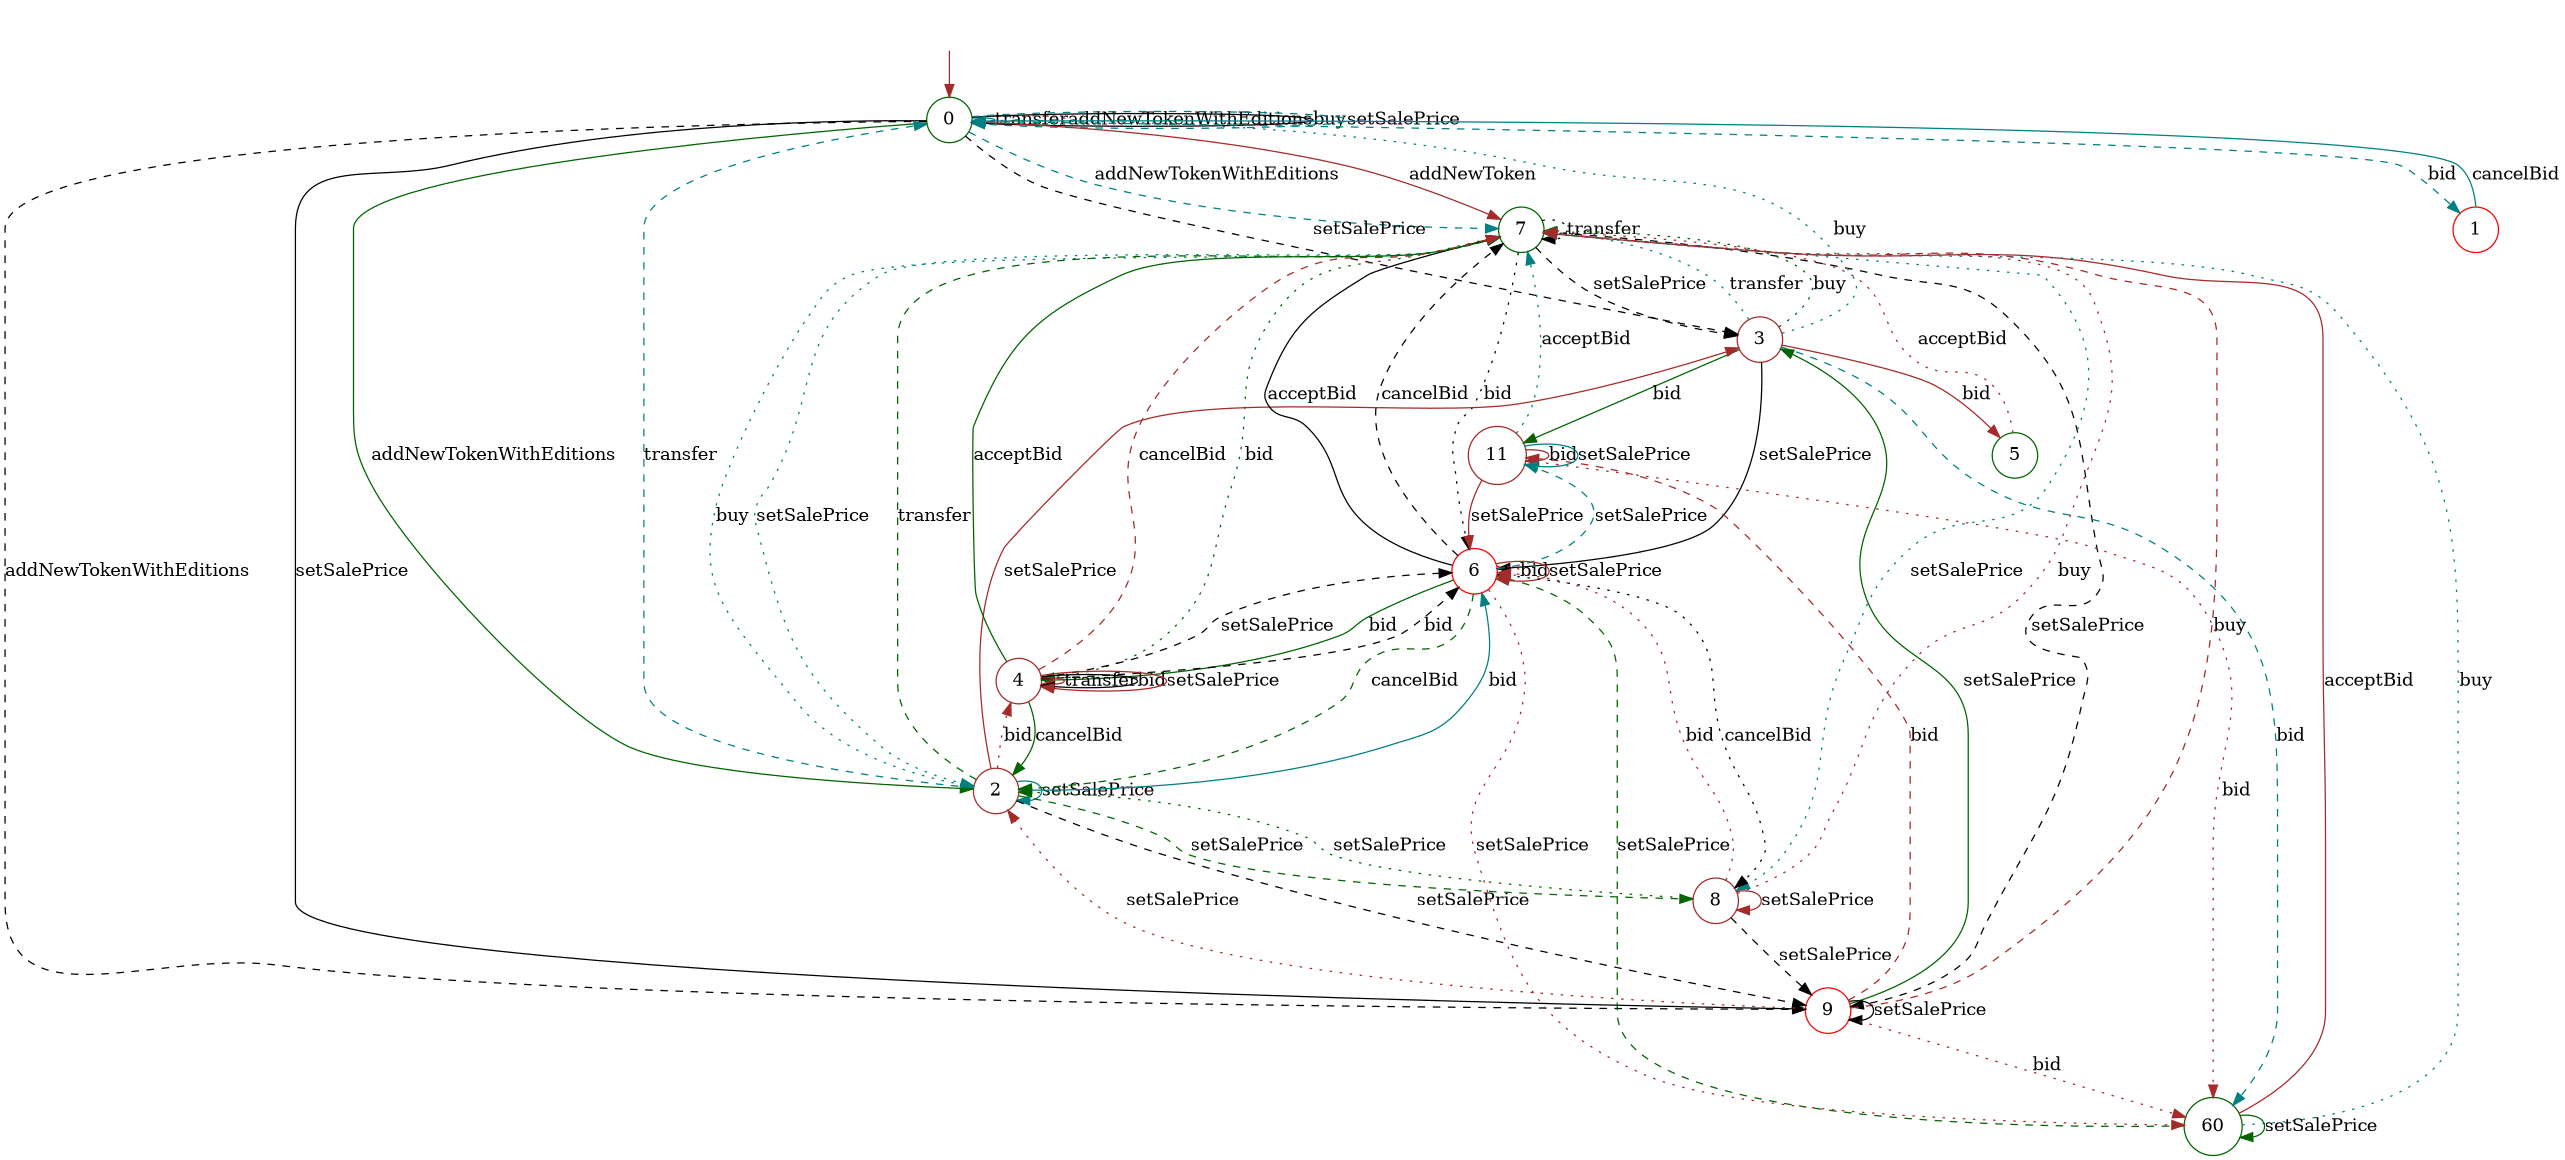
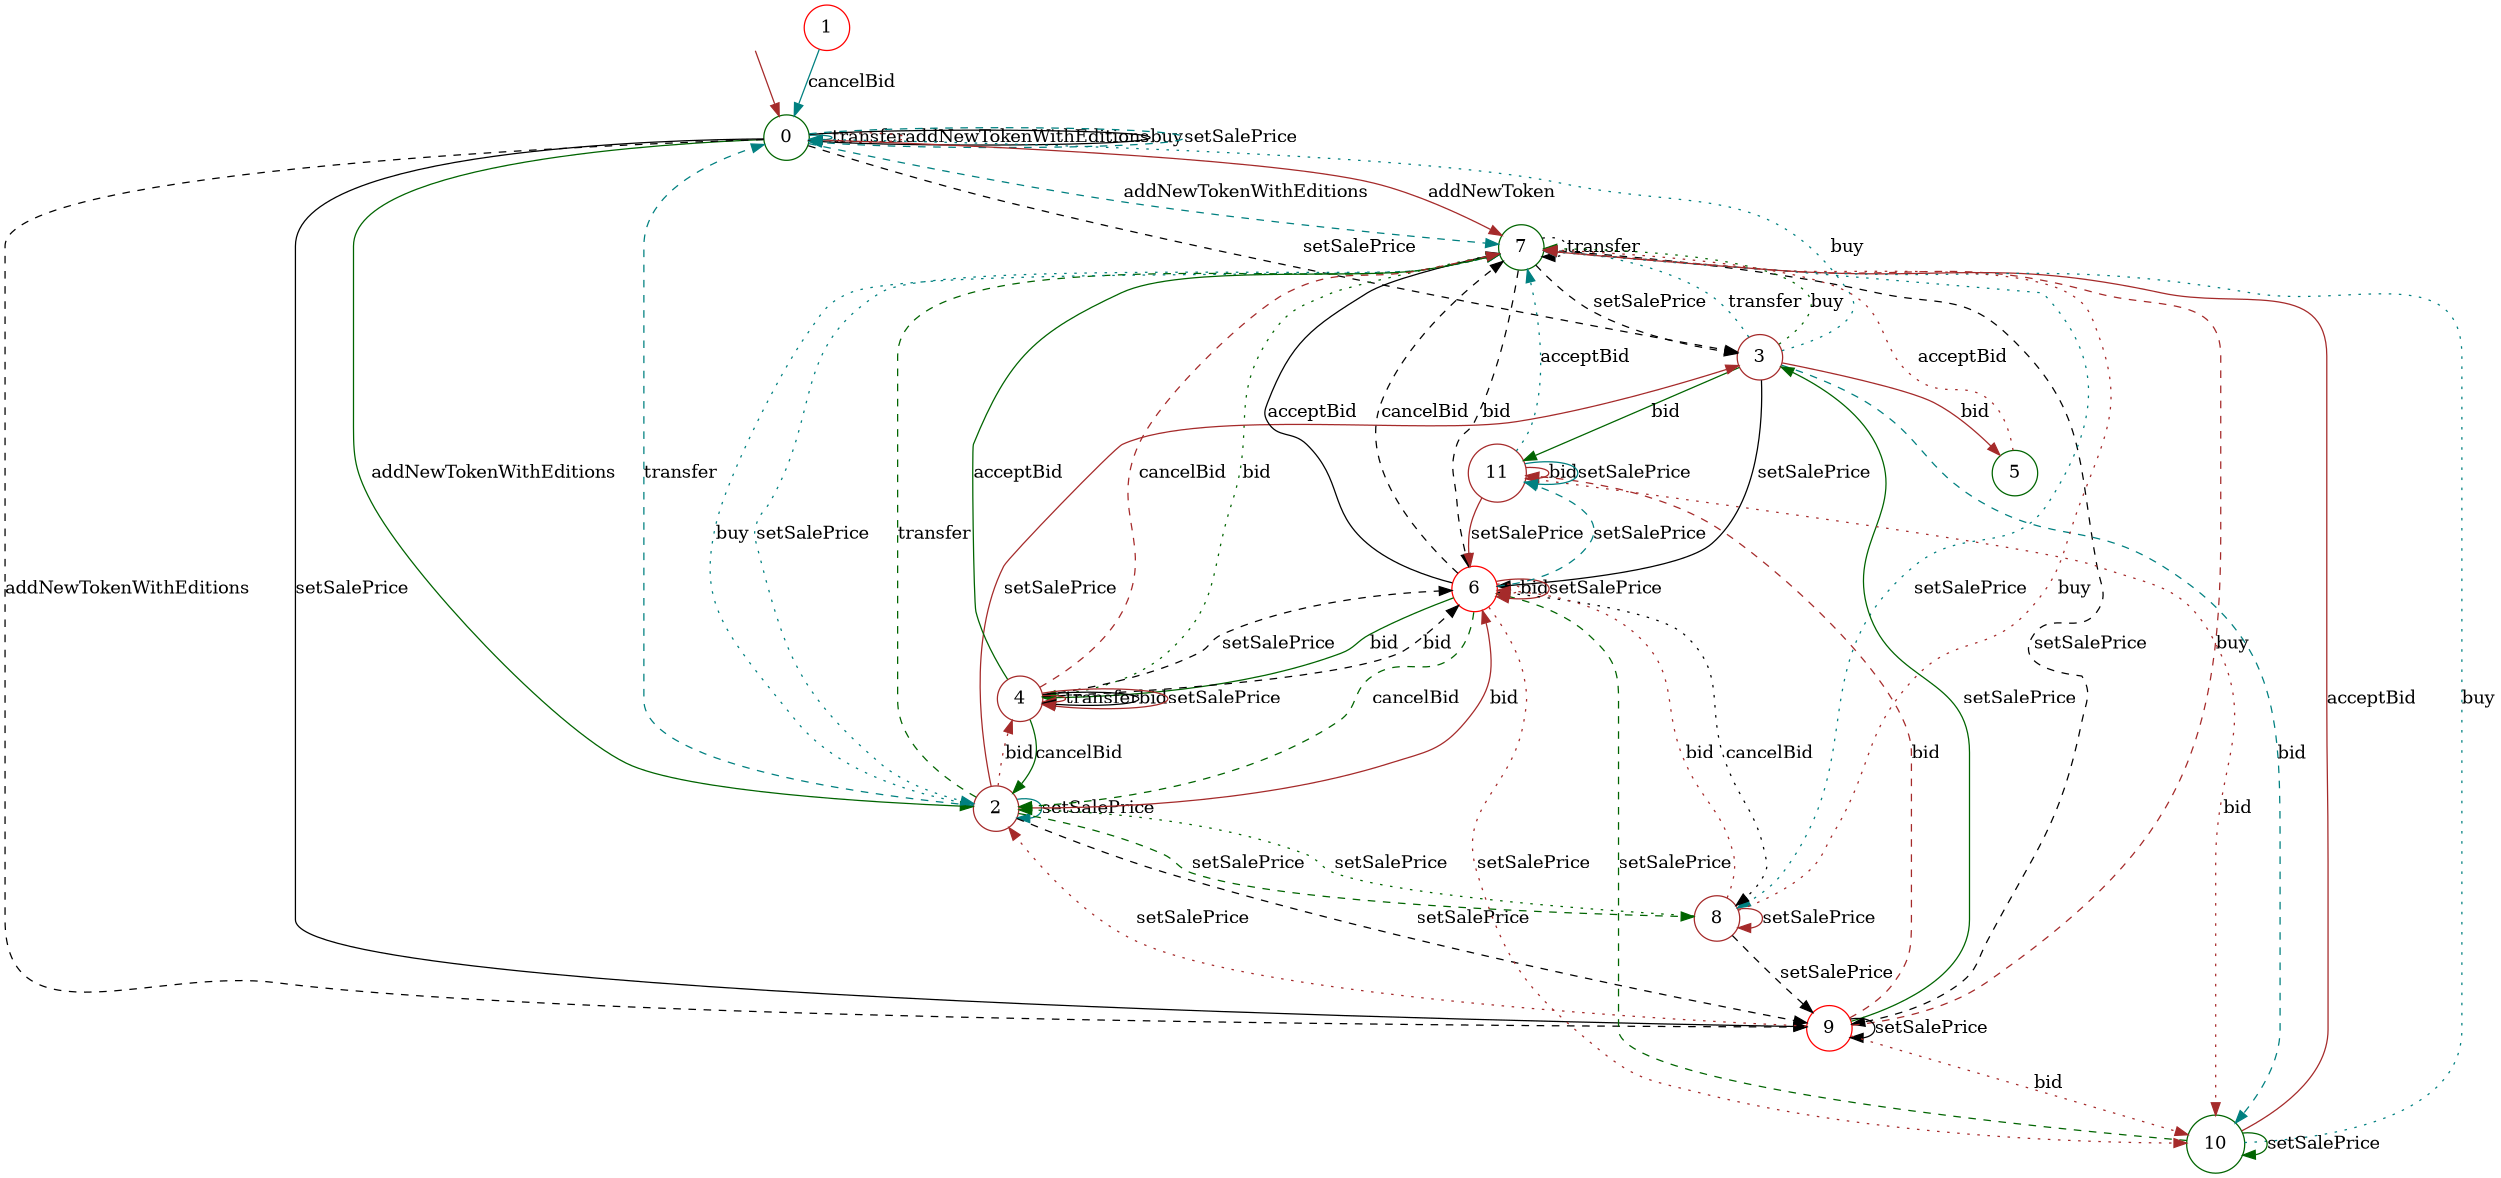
(1718, 134) -> none
(1478, 396) -> (1478, 414)
(1301, 767) -> (1302, 785)
(2213, 1126) -> (2216, 1144)
